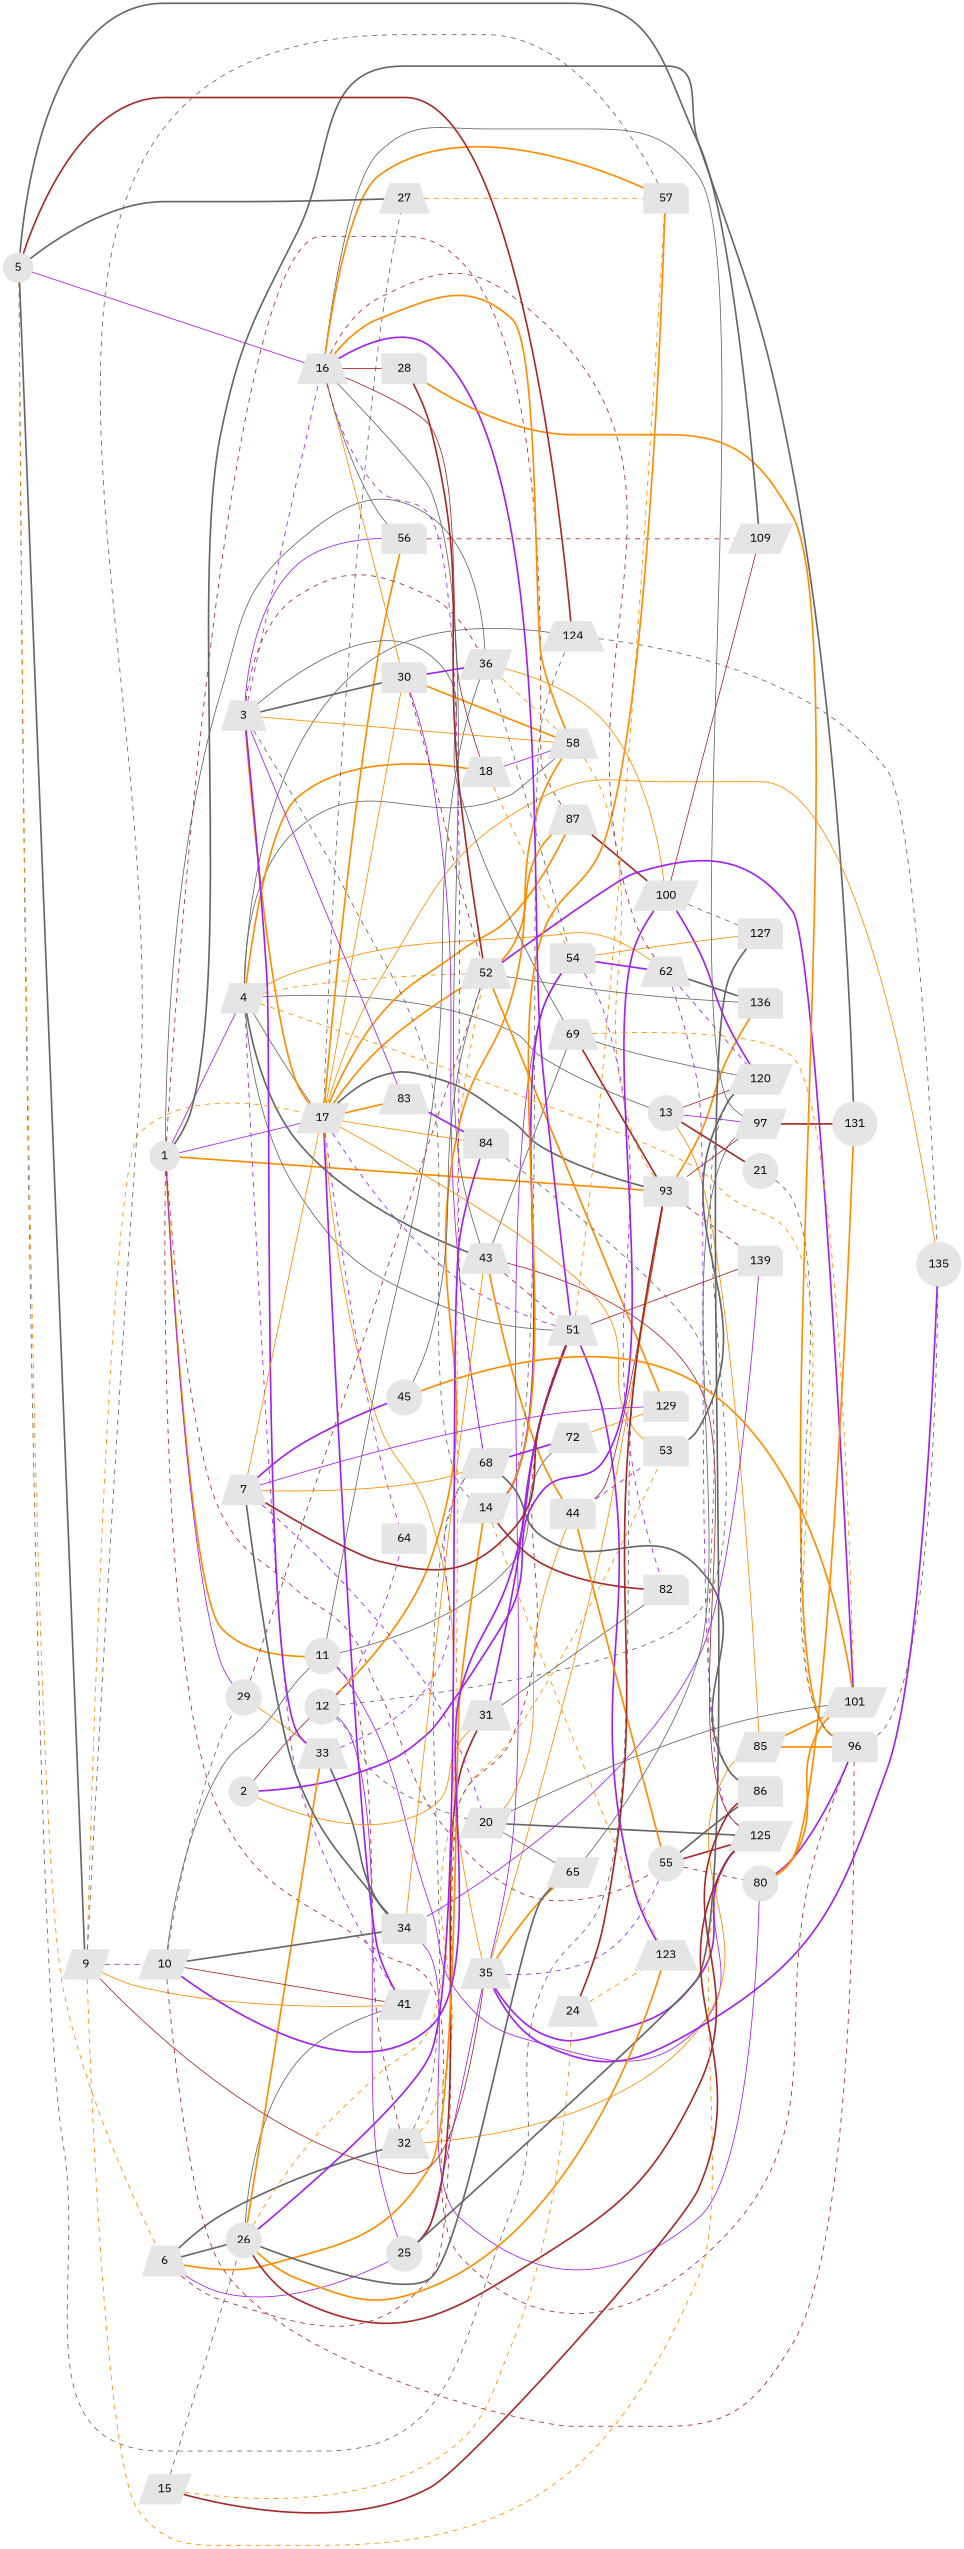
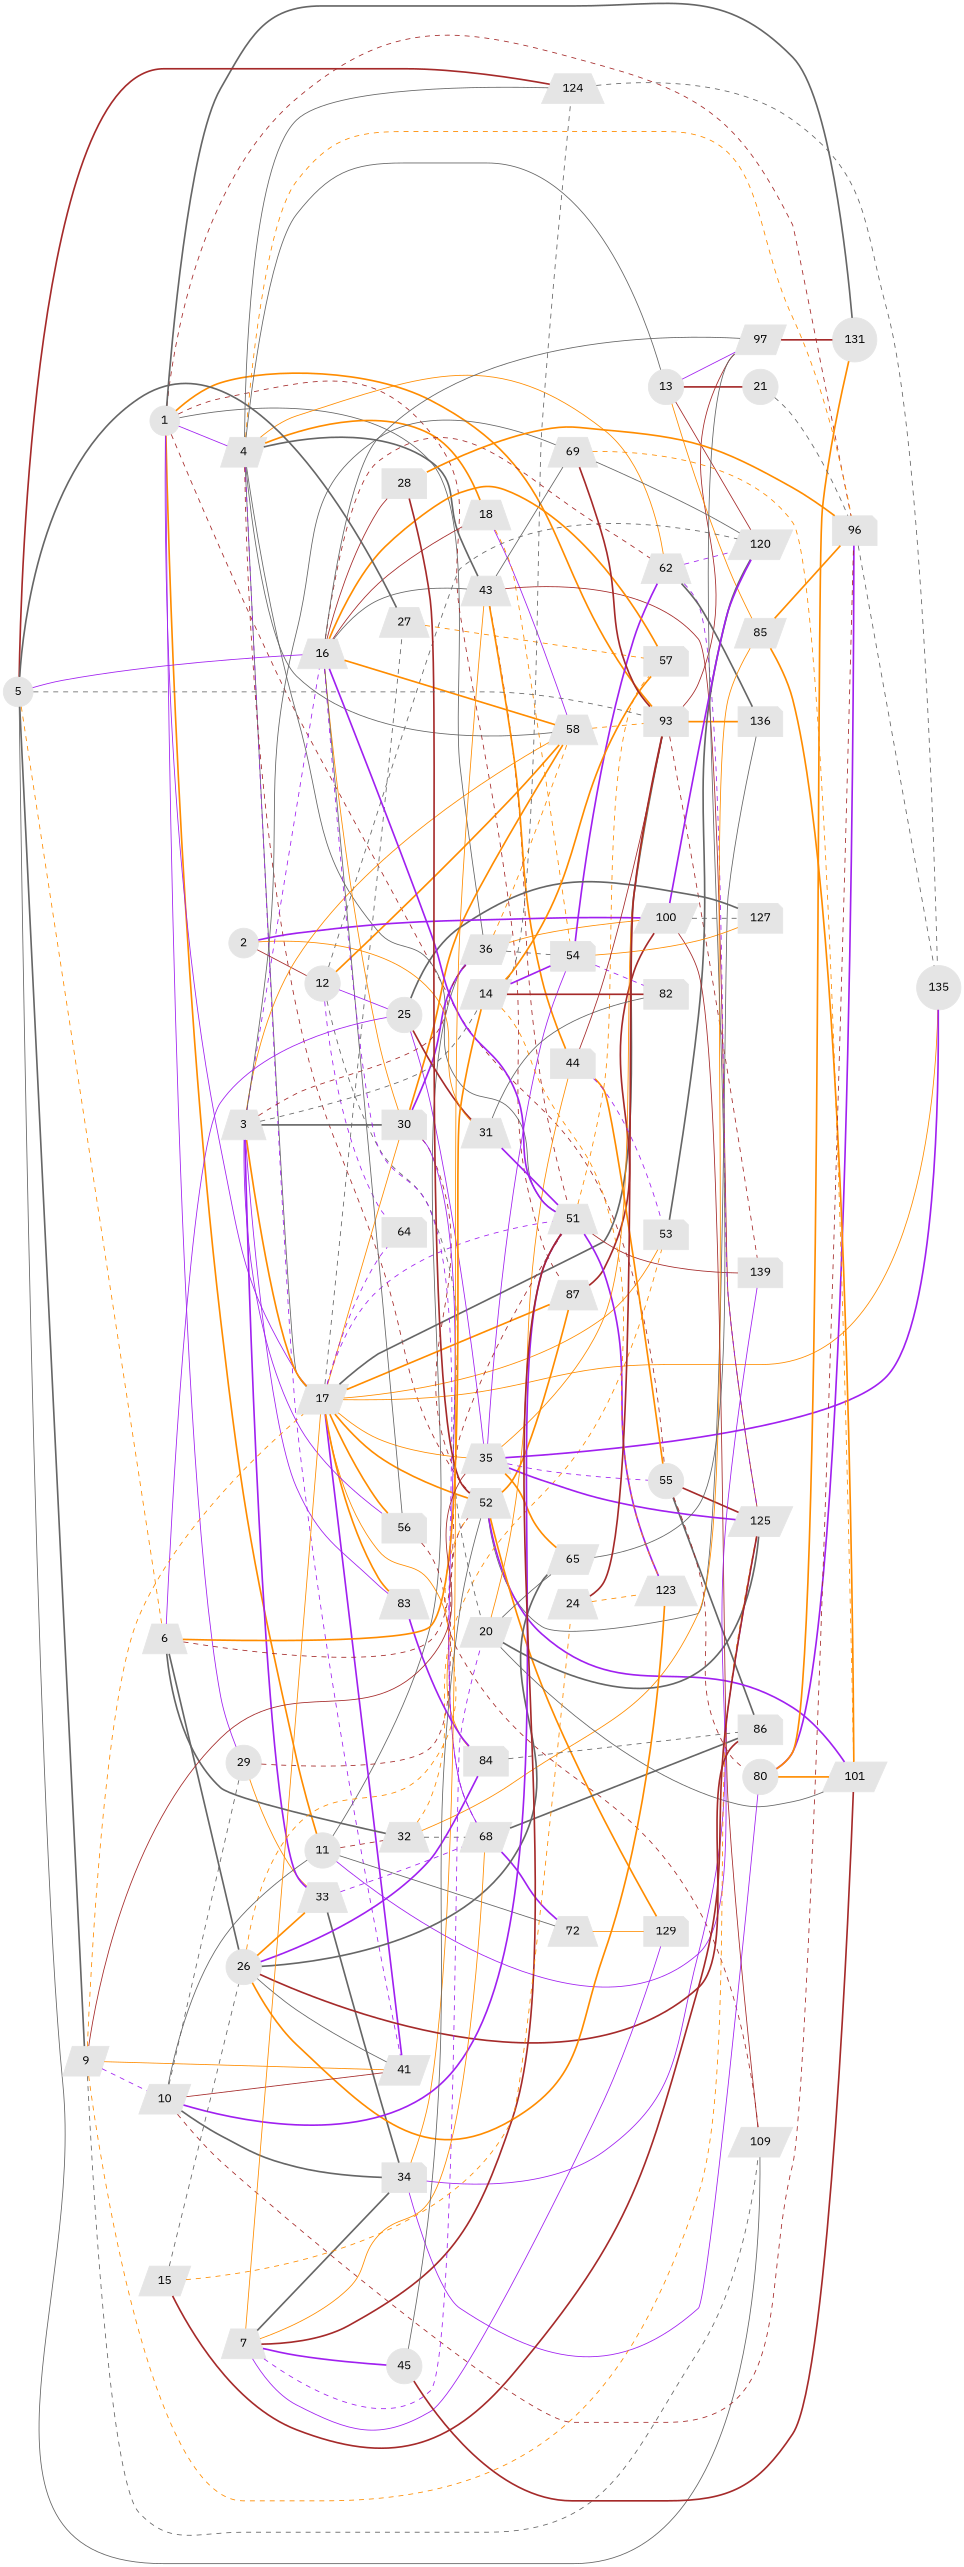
(507, 3) -> (64, 2123)
(127, 741) -> (339, 2532)
(364, 979) -> (294, 995)
(684, 1377) -> (815, 2339)
